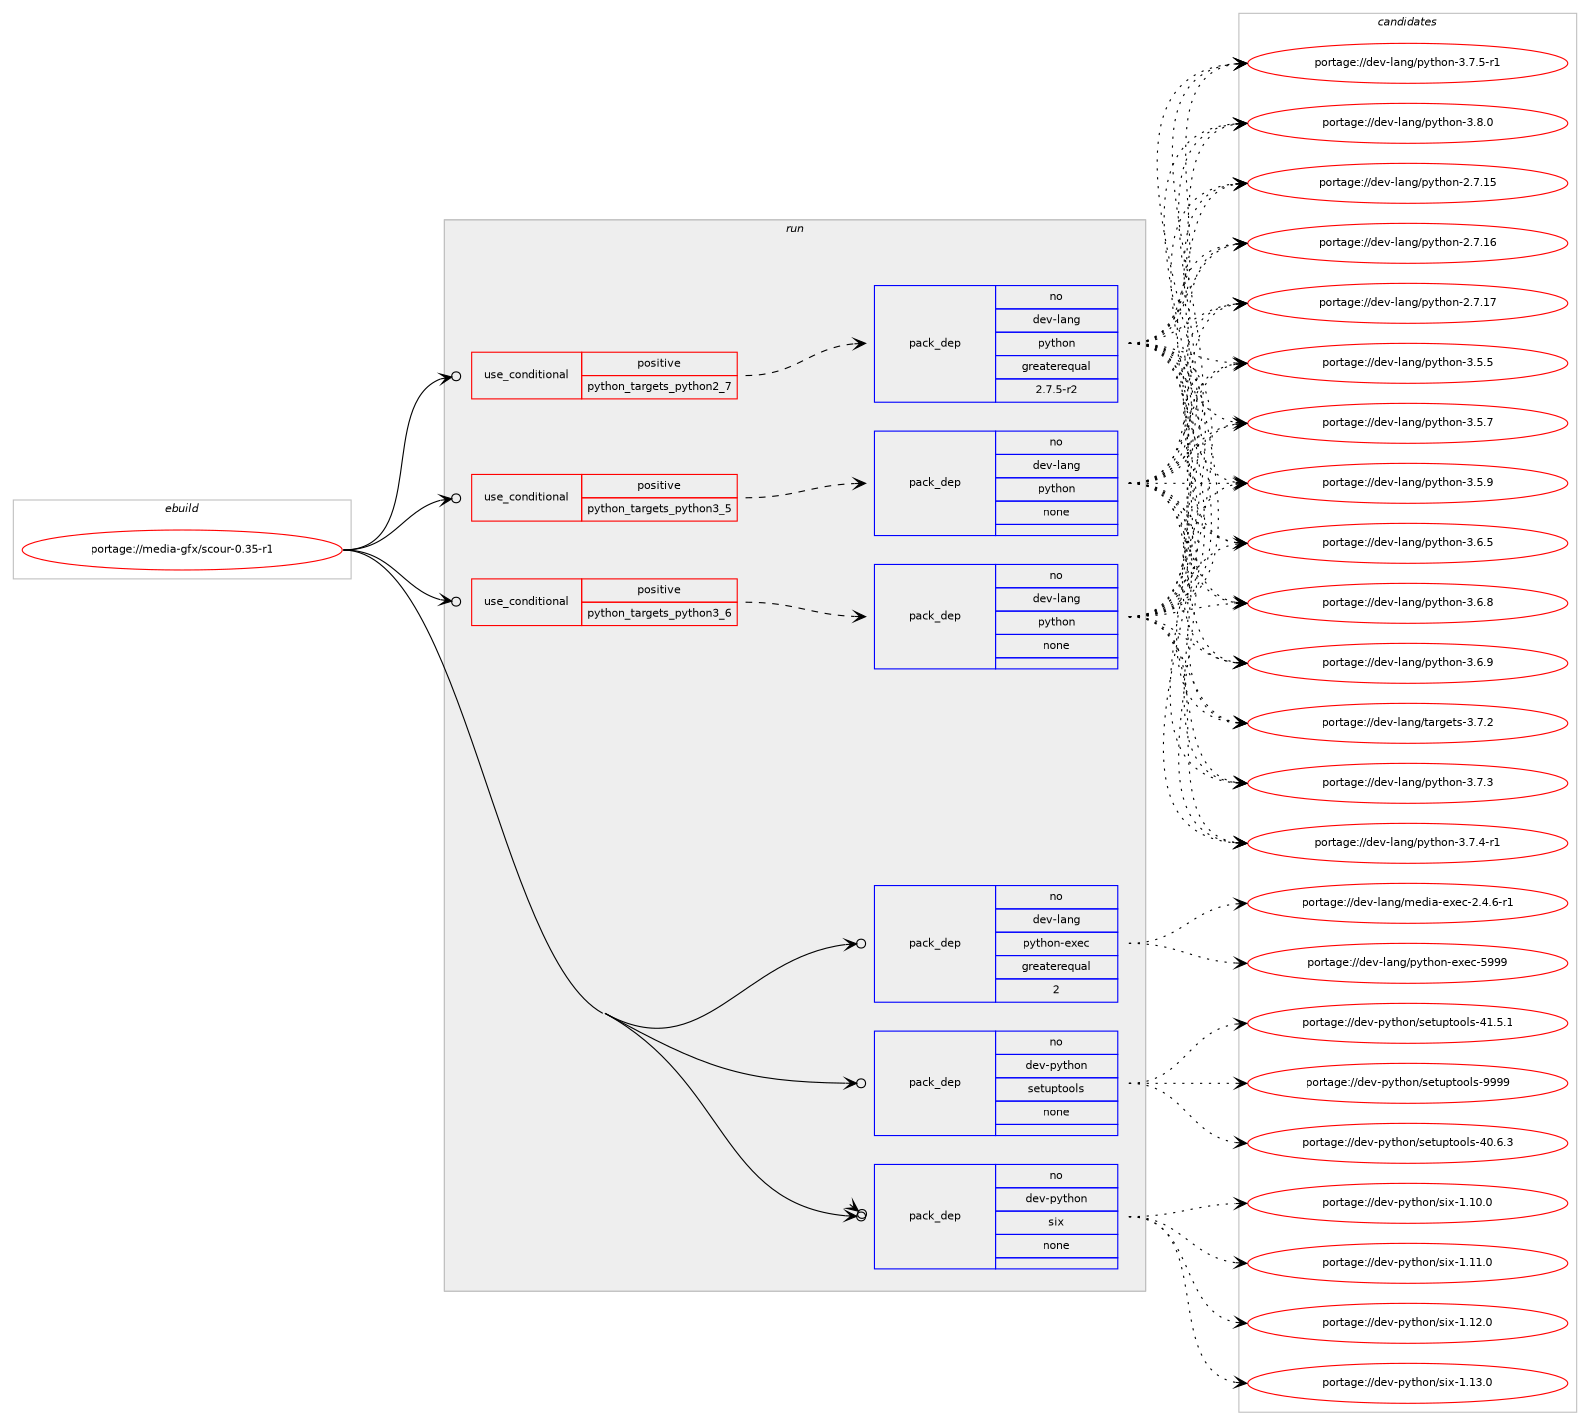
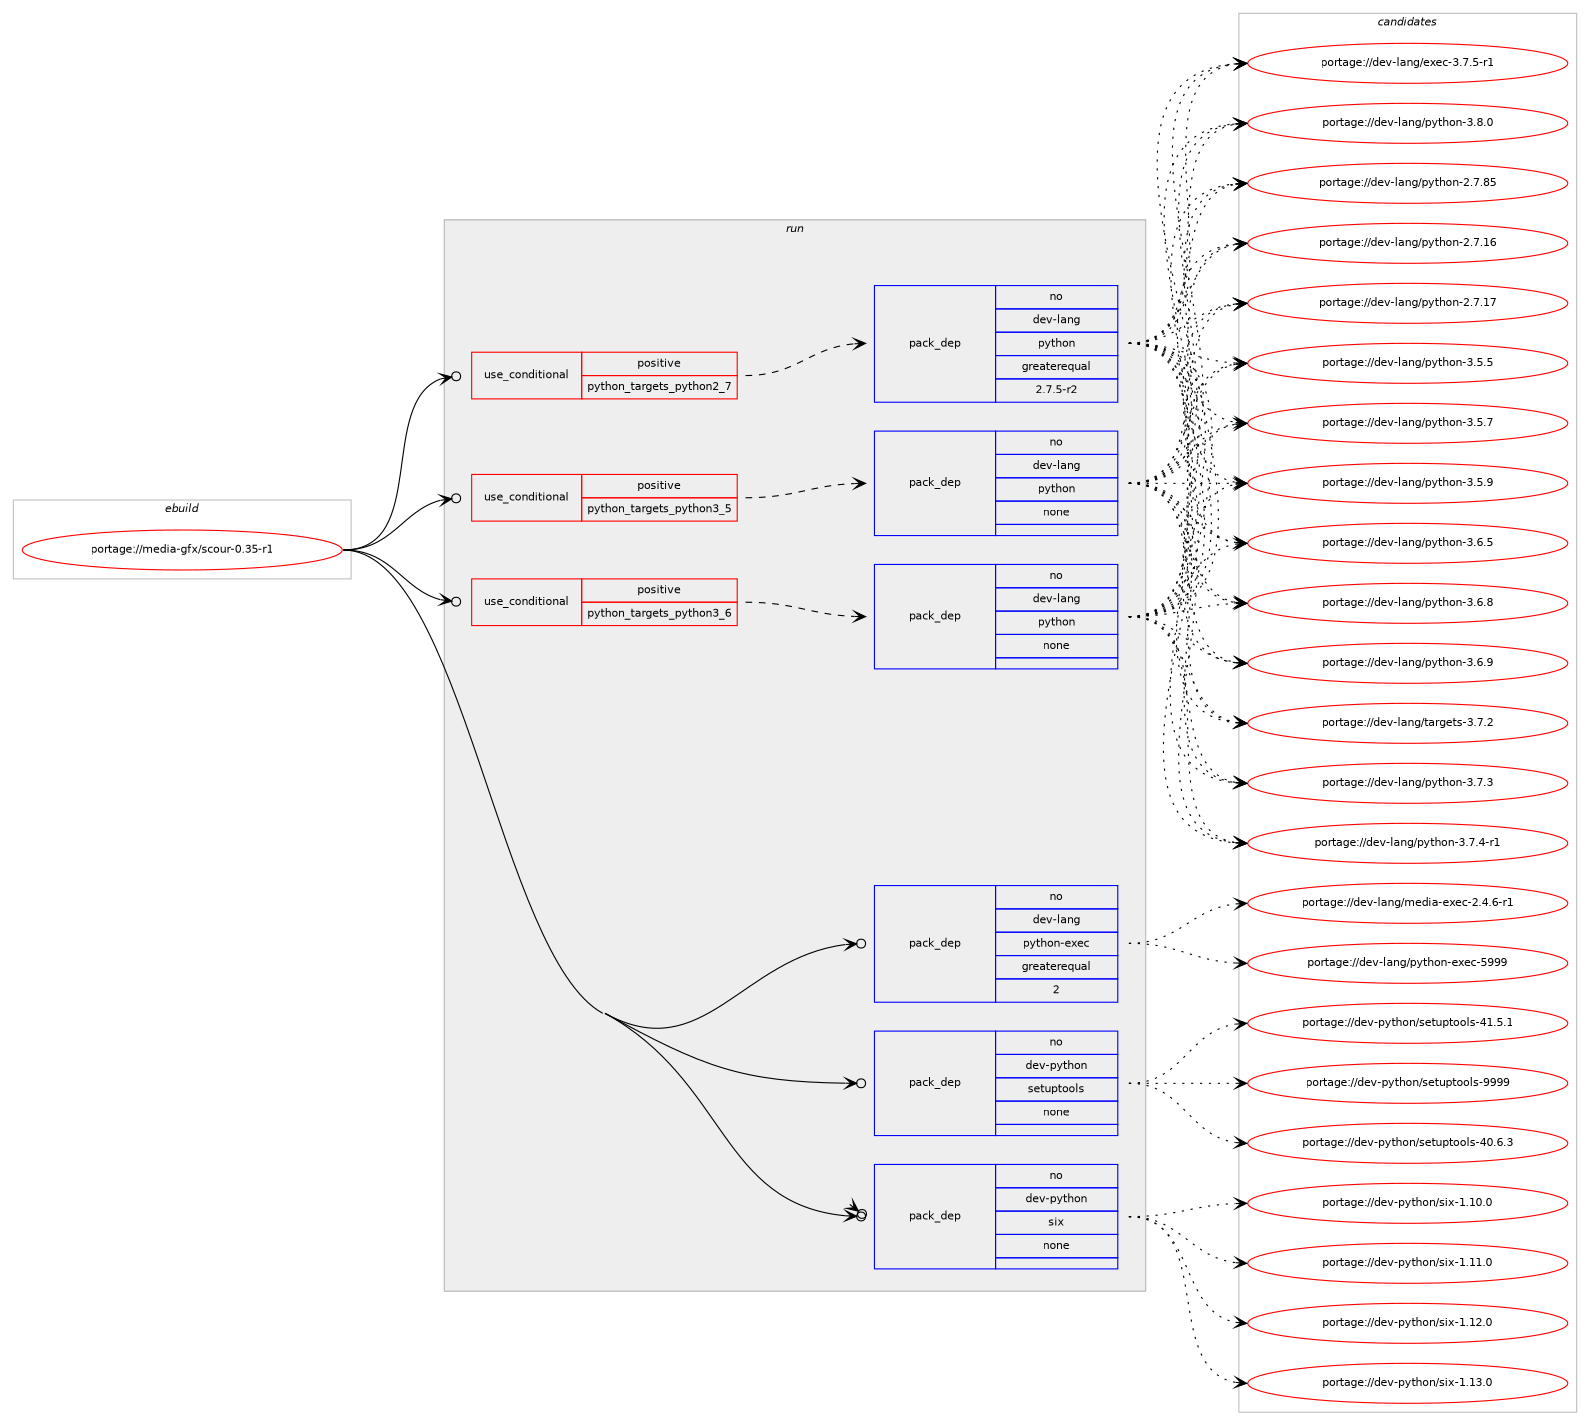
(1408, 63) -> (1408, 63)
(1408, 183) -> (1408, 183)
